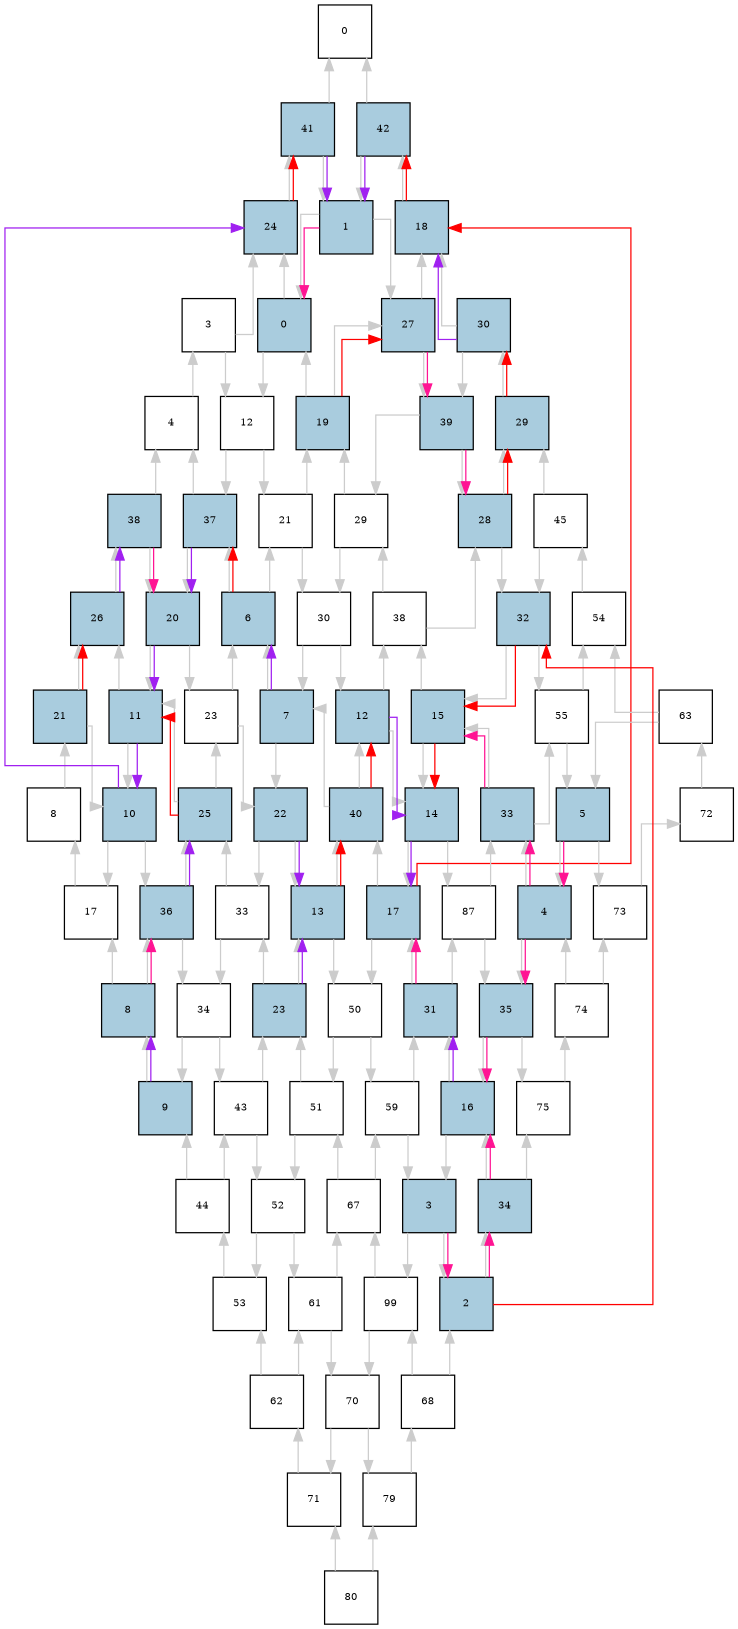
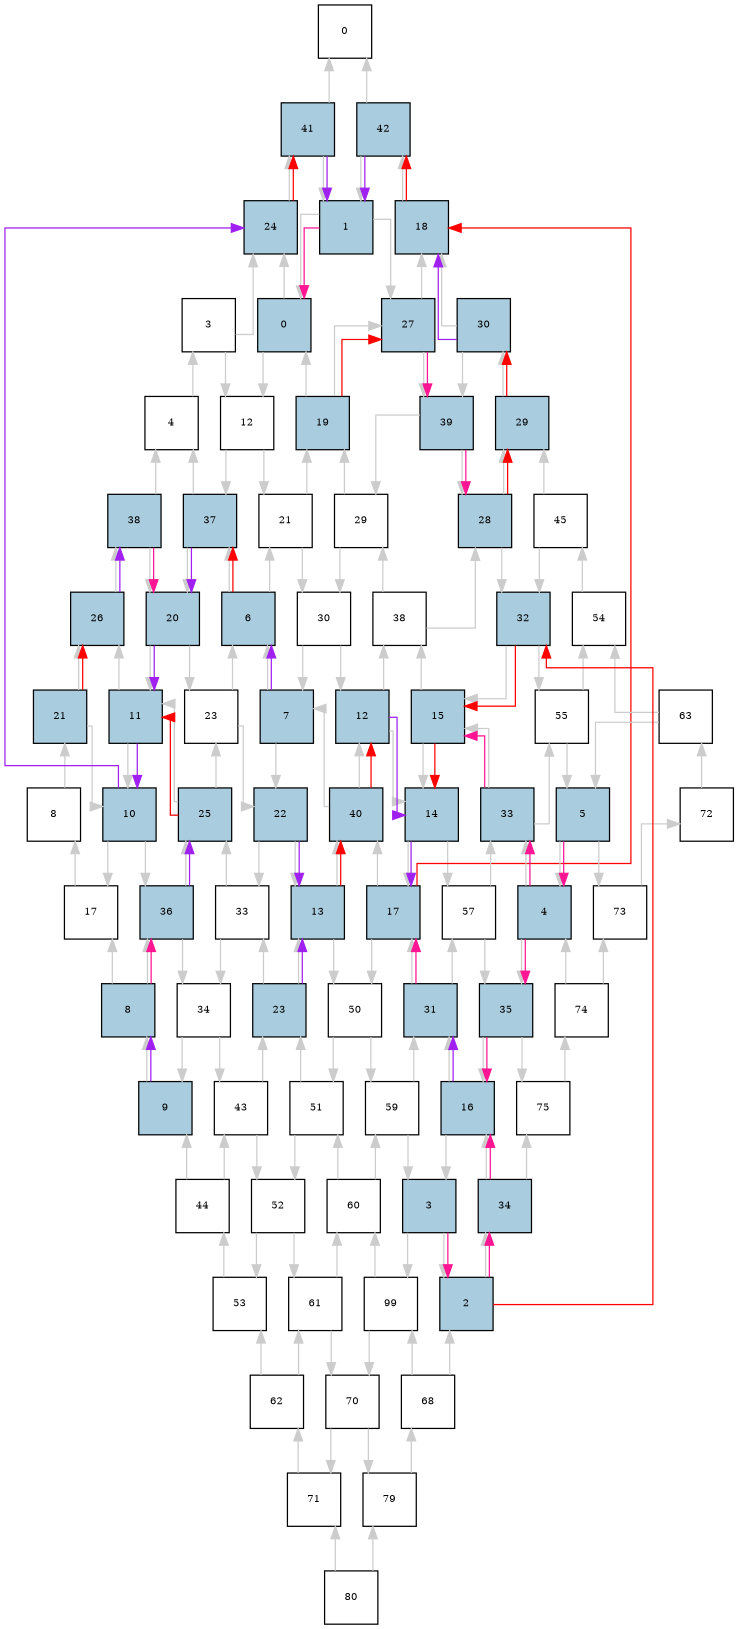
(469, 912) -> (469, 912)
(354, 1206) -> (354, 1206)
